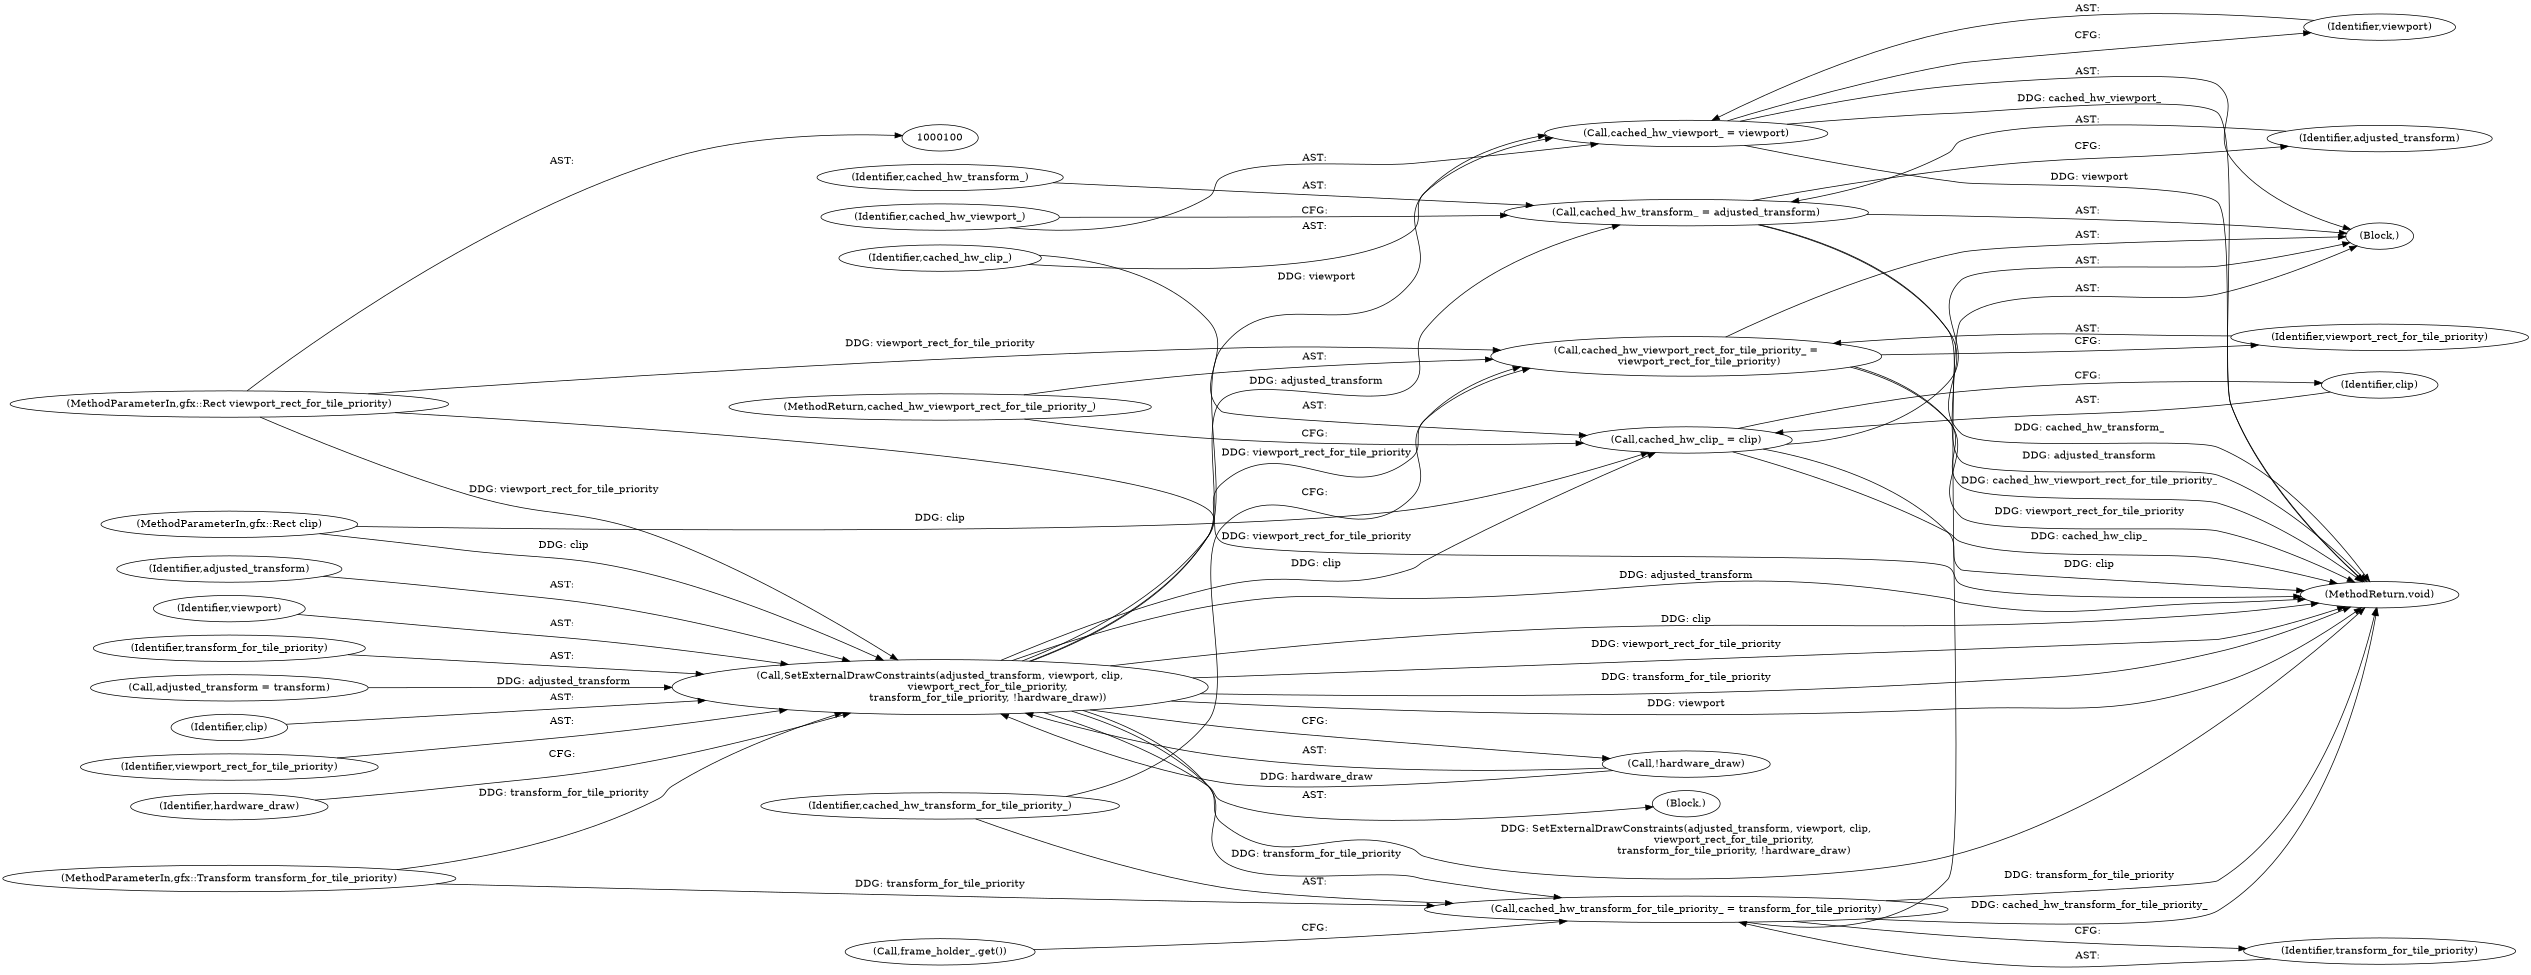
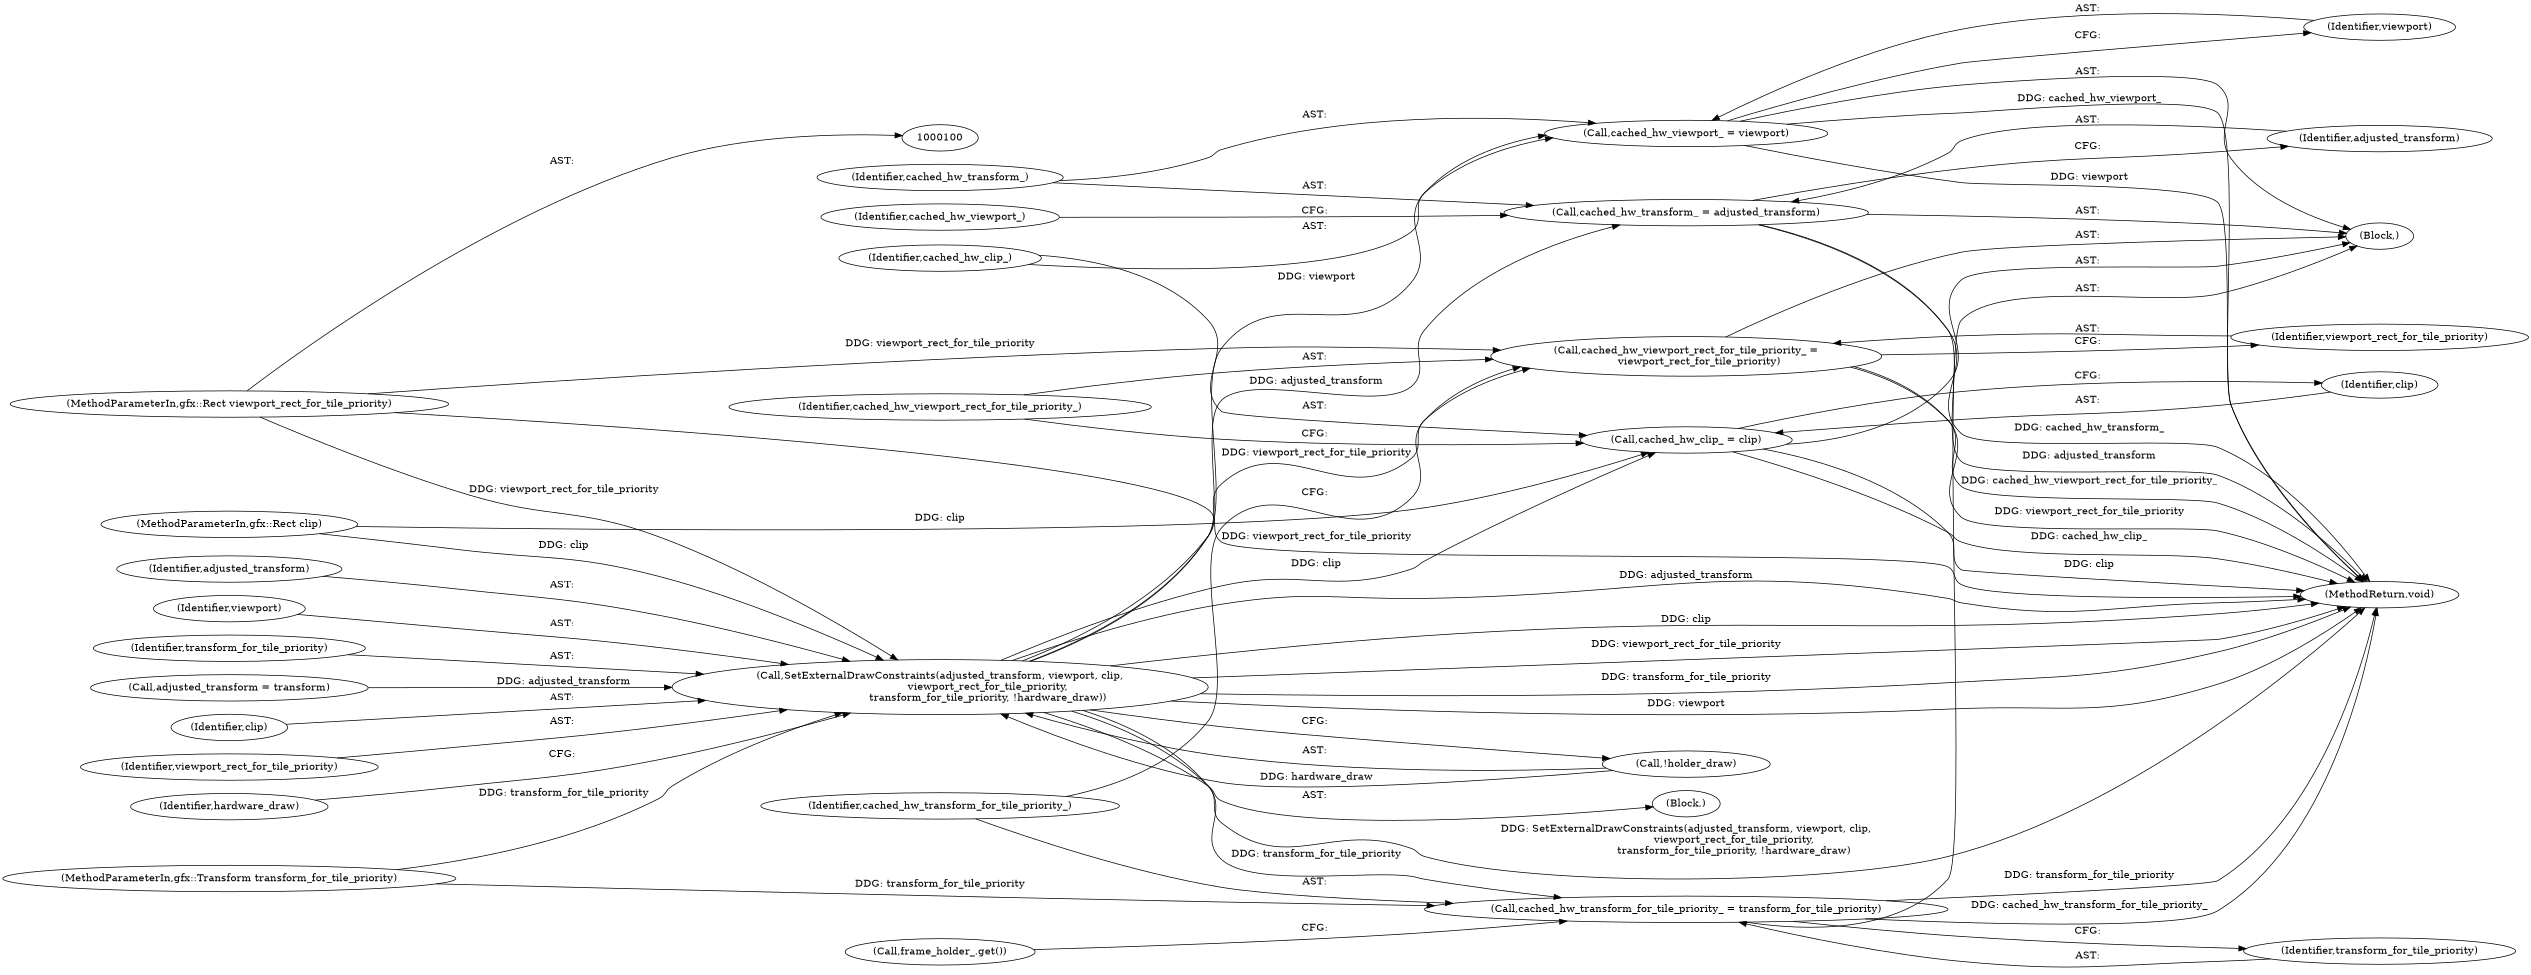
(1292, 165) -> (1321, 128)
(940, 407) -> (940, 407)
(1686, 764) -> (1686, 764)
